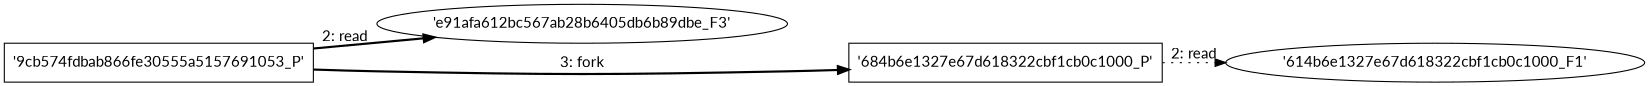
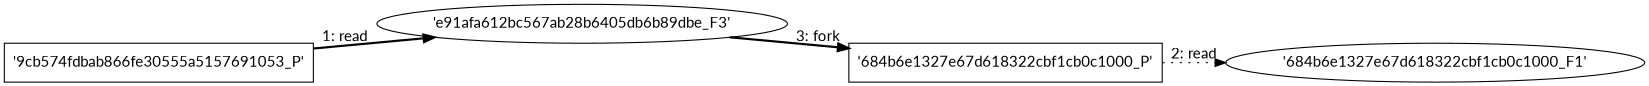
(345, 37) -> (345, 37)
(1435, 63) -> (1435, 63)
(576, 74) -> (784, 42)
